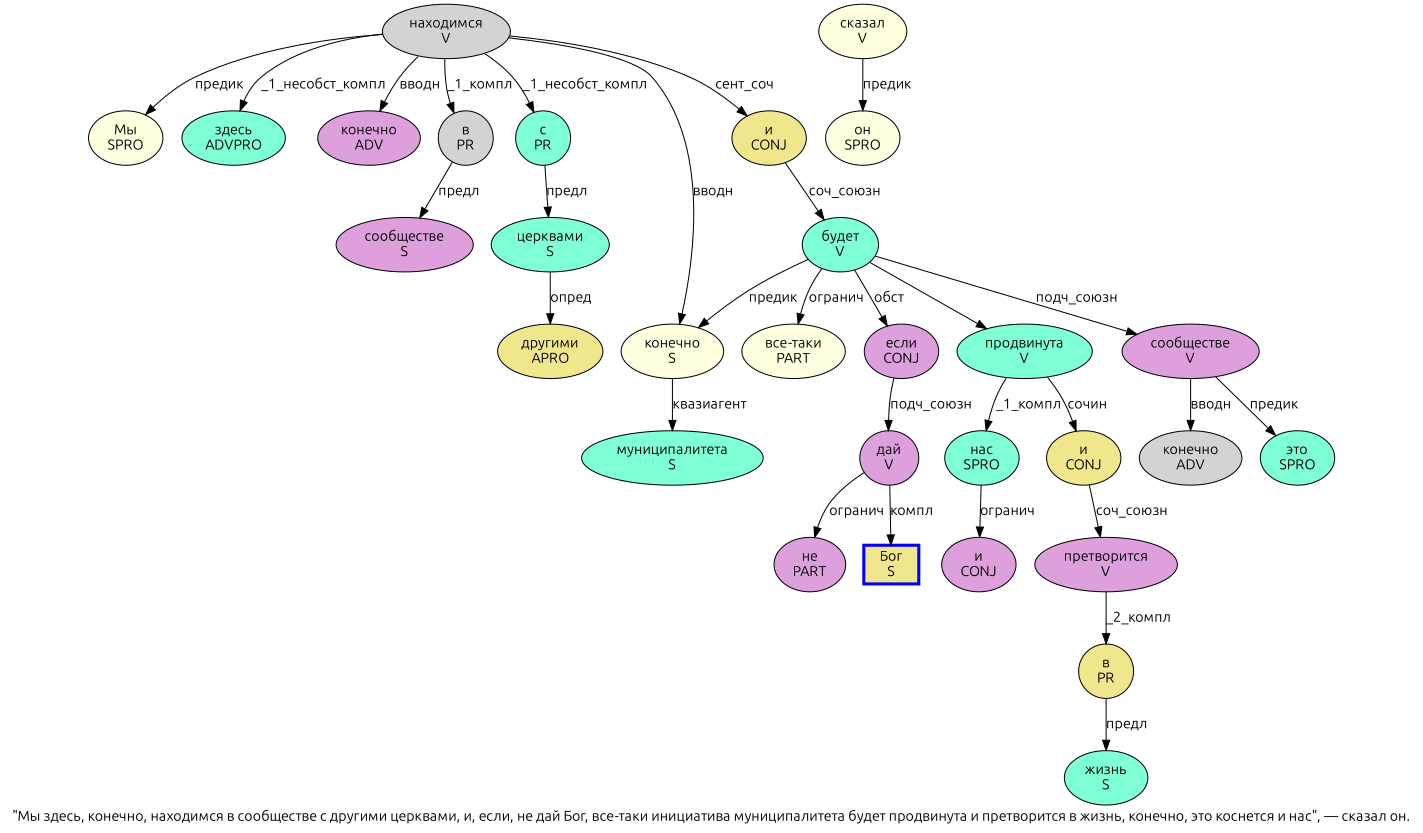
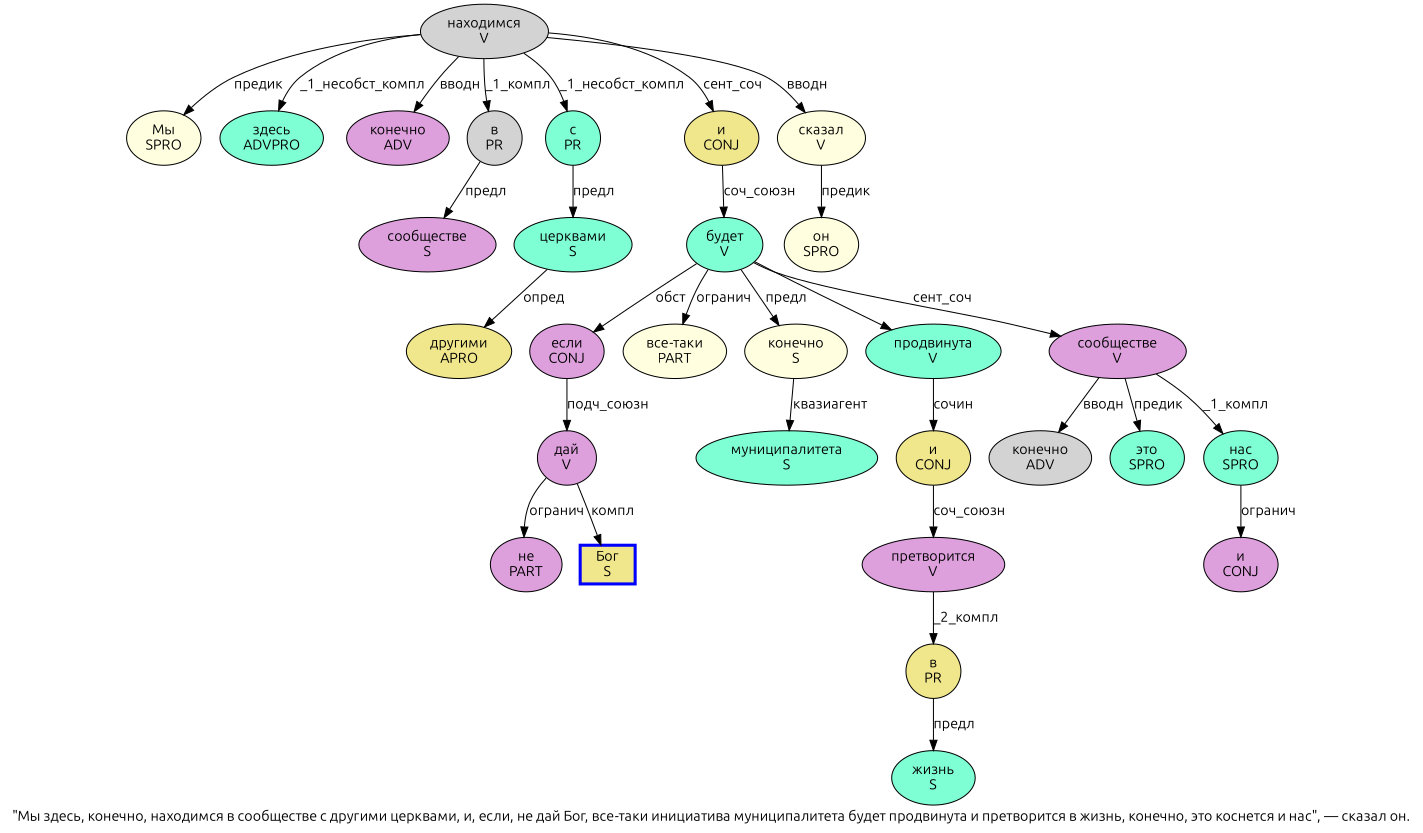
(676, 118) -> (679, 54)
(774, 298) -> (786, 298)
(1077, 298) -> (943, 298)
(996, 398) -> (1188, 397)
